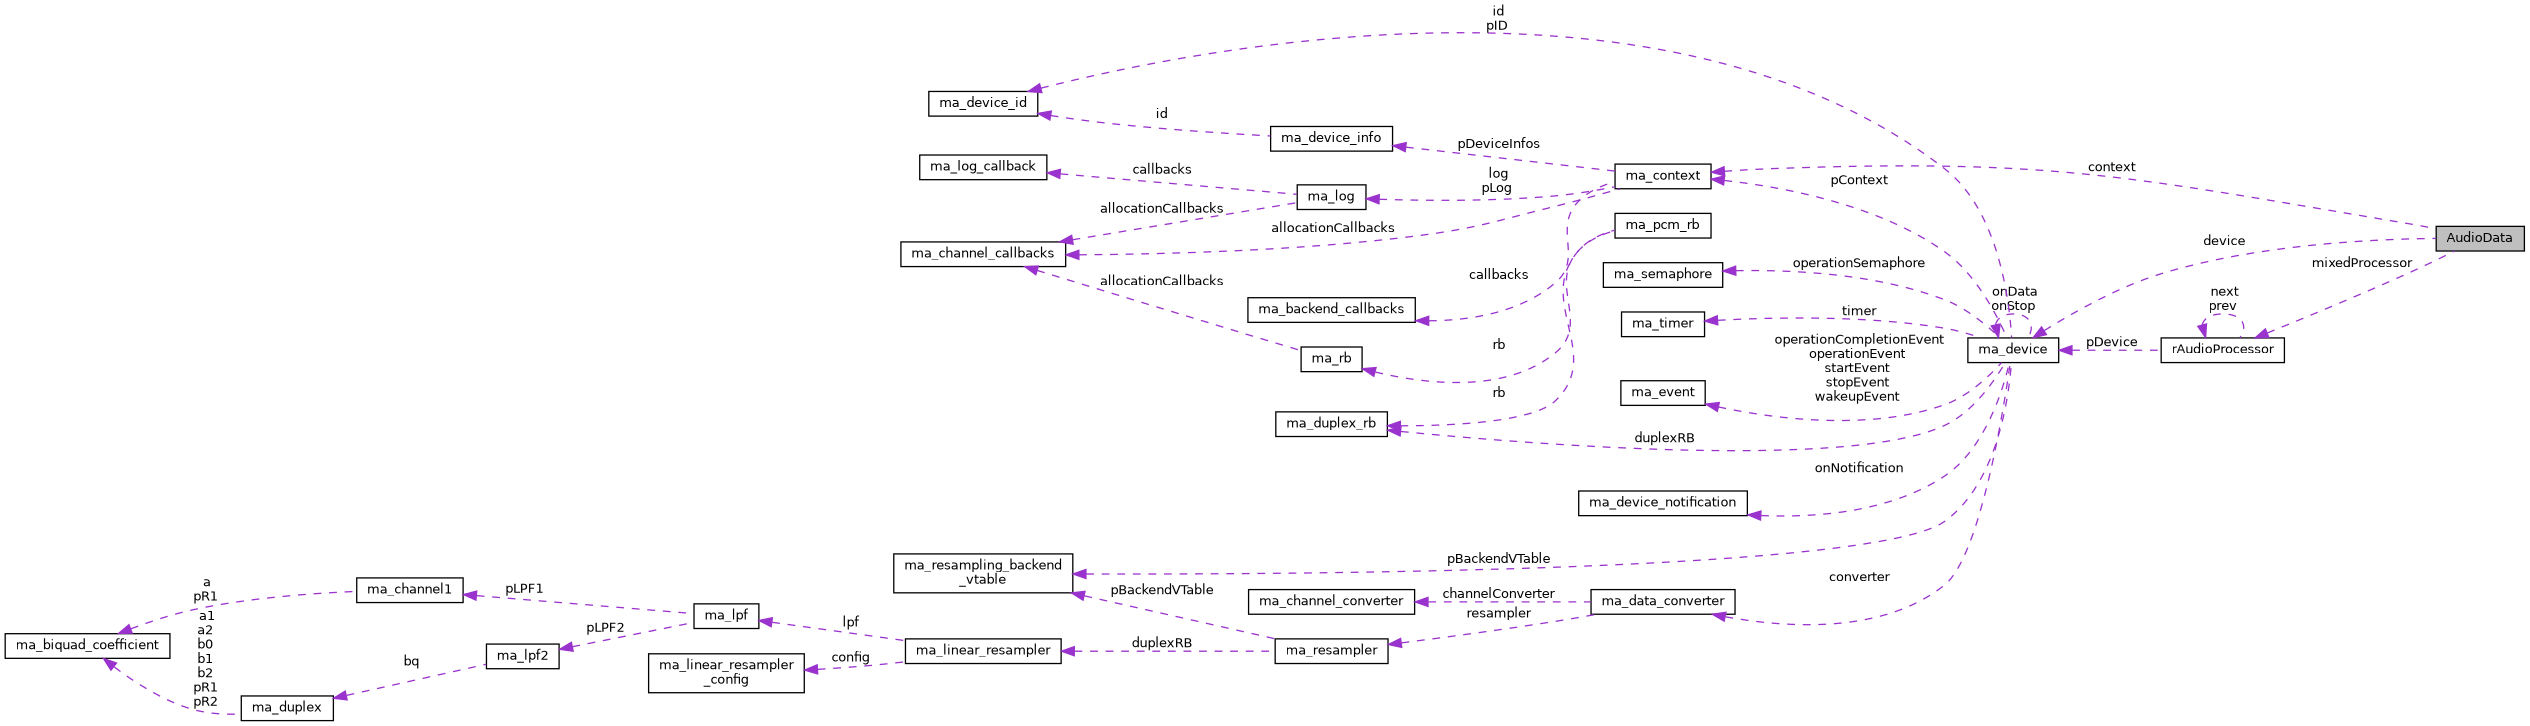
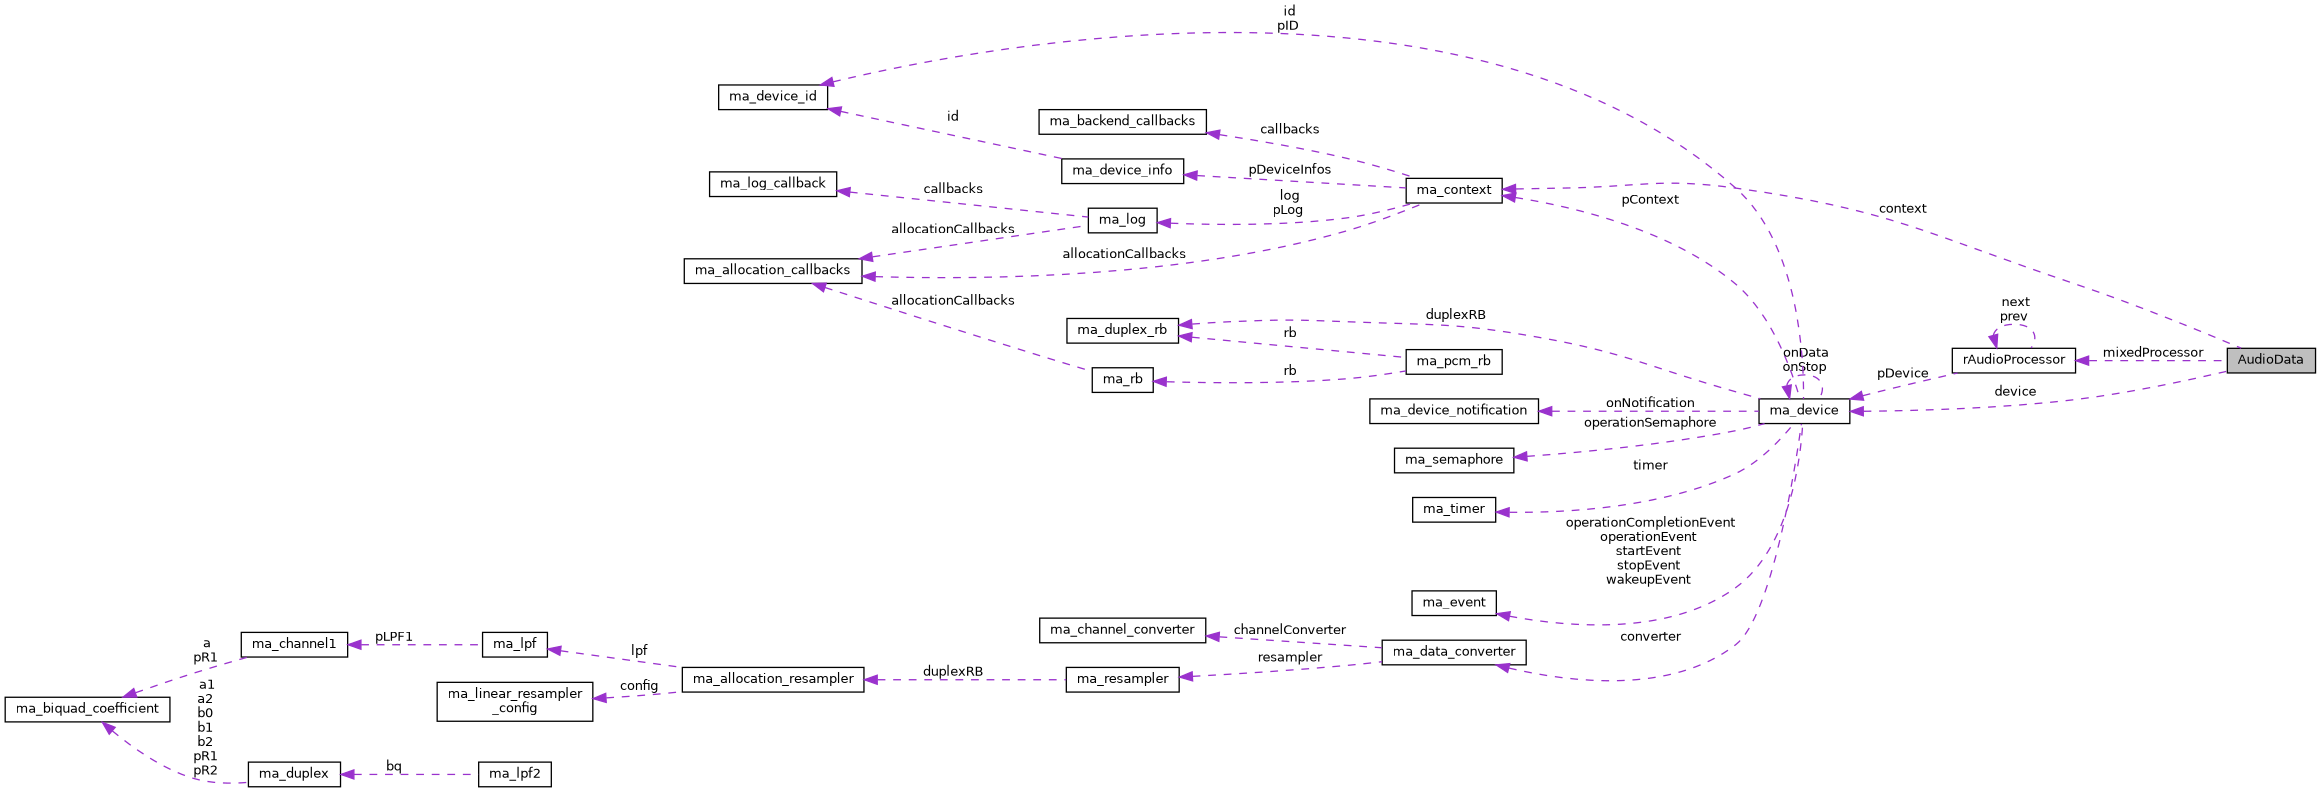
(983, 254) -> (773, 271)
(983, 573) -> none
(633, 635) -> none
(983, 651) -> (773, 680)
